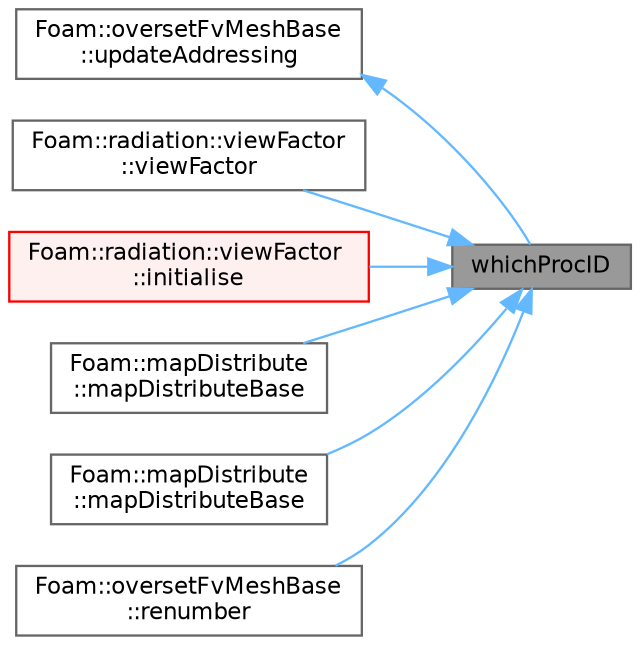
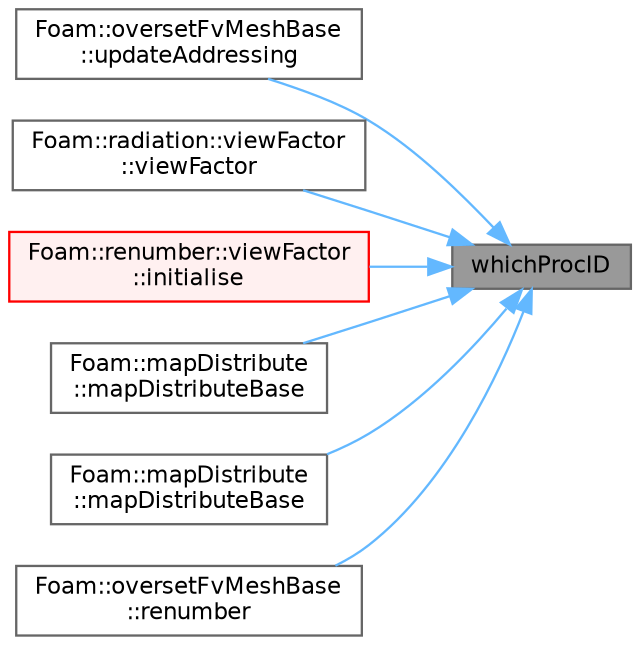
(464, 159) -> (392, 136)
(189, 267) -> (189, 267)
